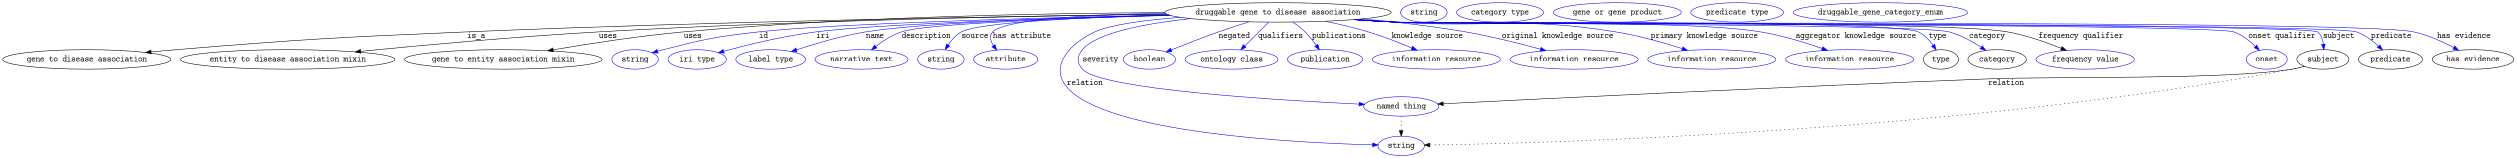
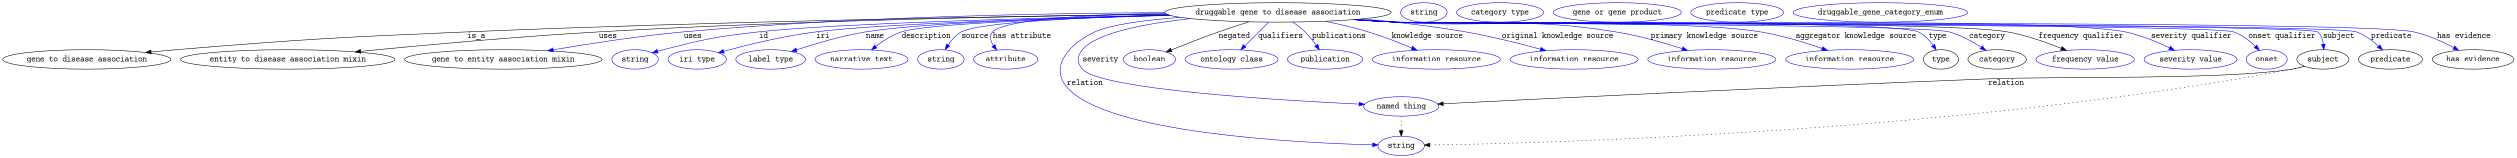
(705, 30) -> (705, 30)
(1210, 35) -> (1210, 35)
none -> (2191, 59)
